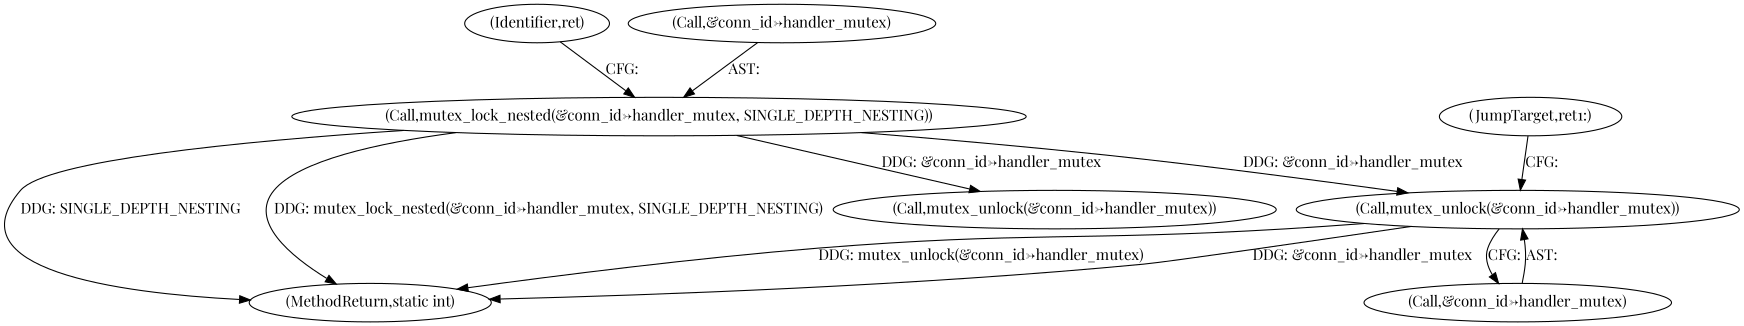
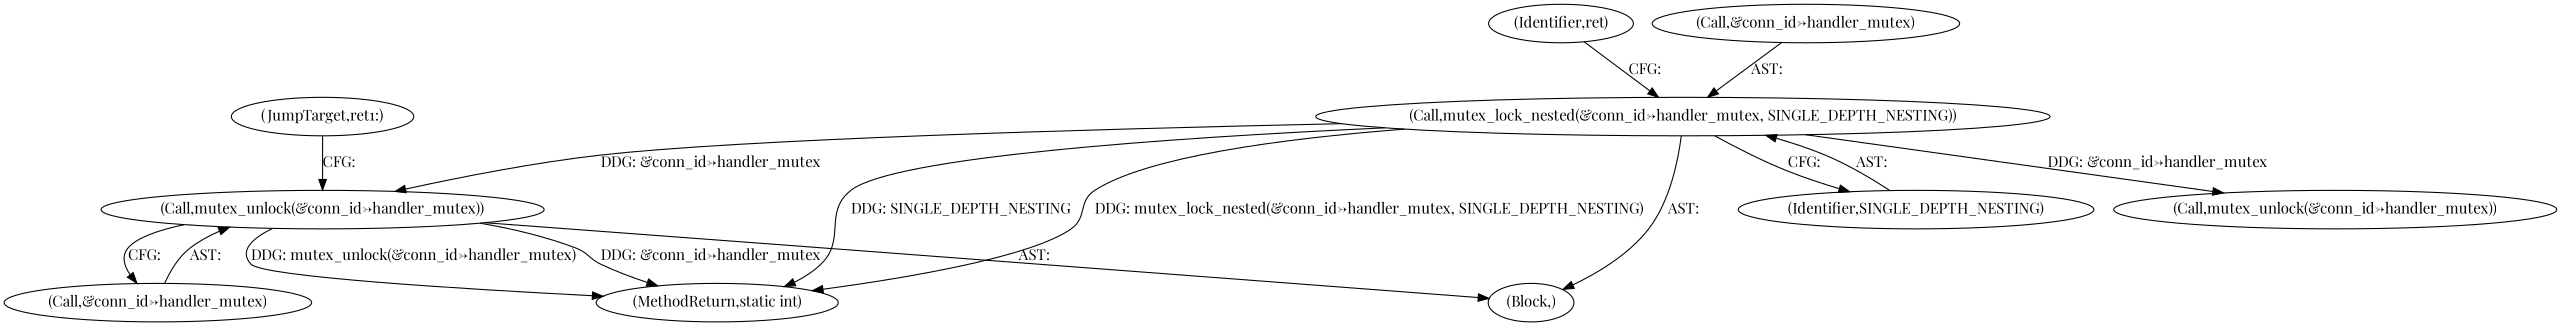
none -> (1916, 210)
none -> (1531, 303)
